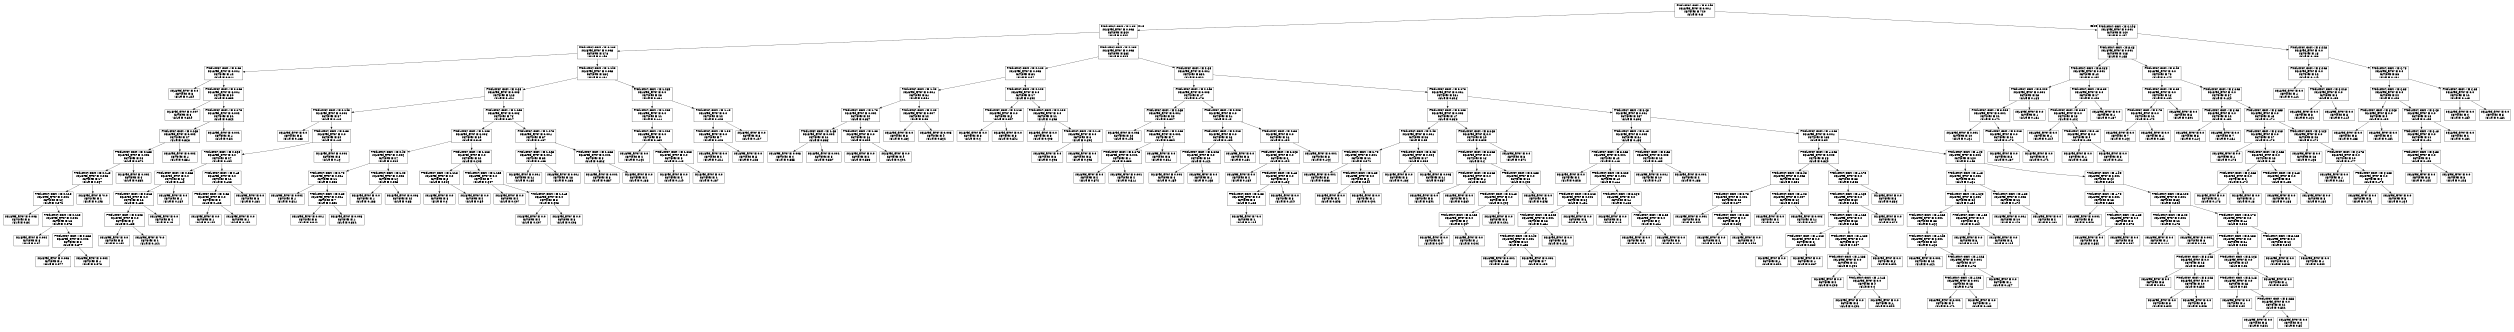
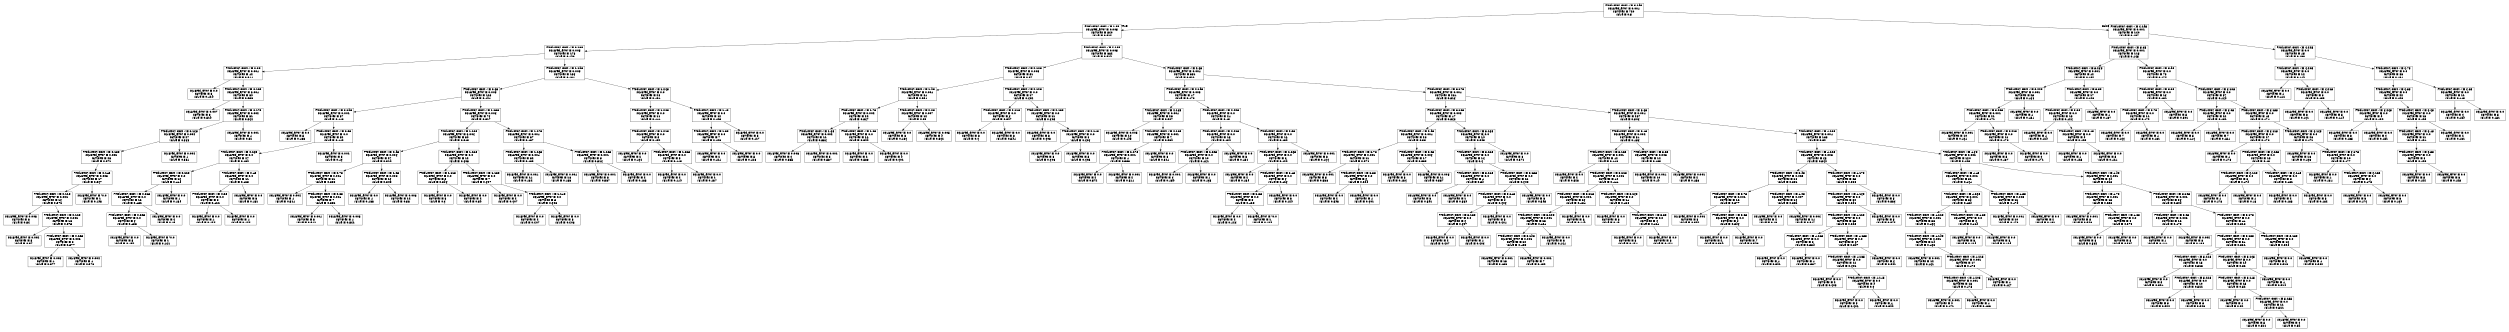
(134, 178) -> none
none -> (1227, 220)
